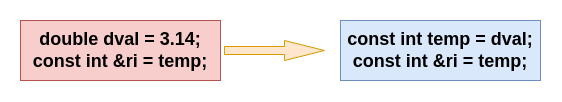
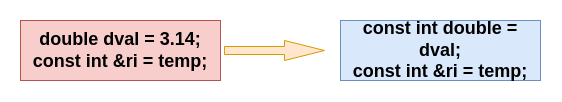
(441, 51) -> (441, 51)
